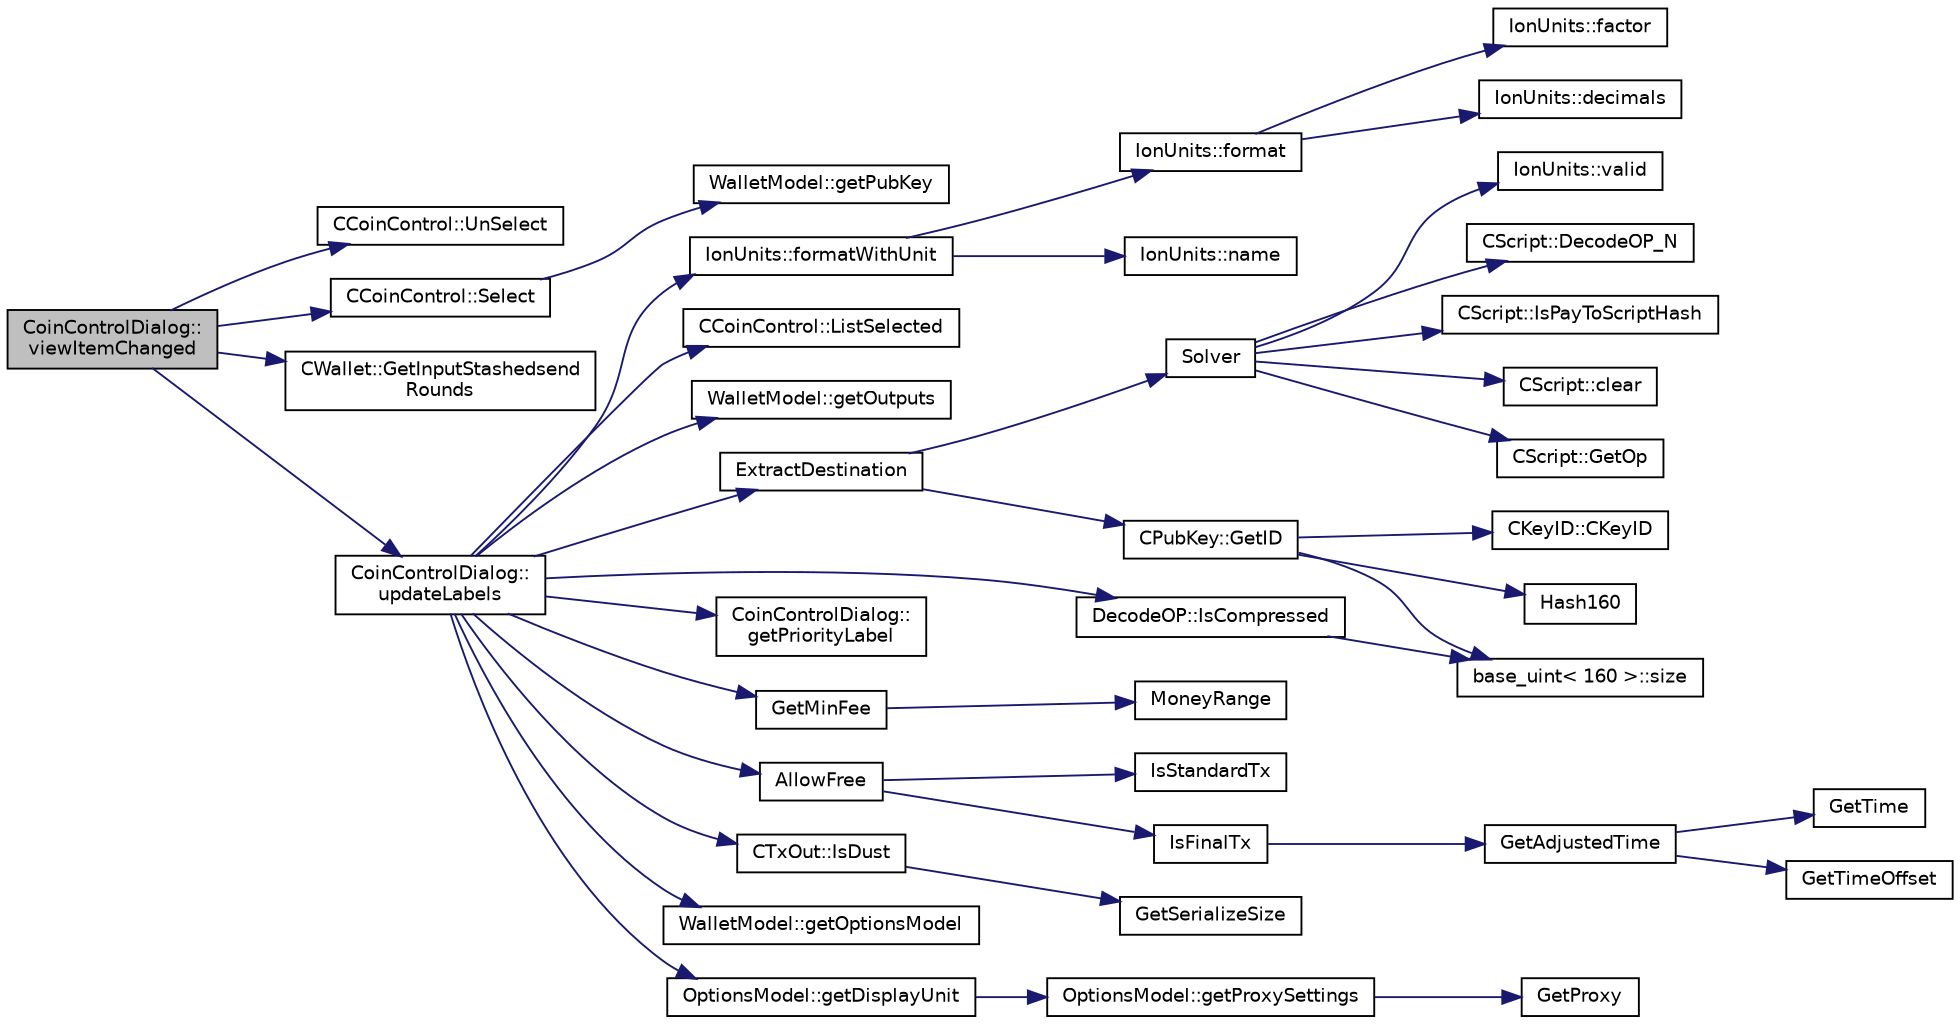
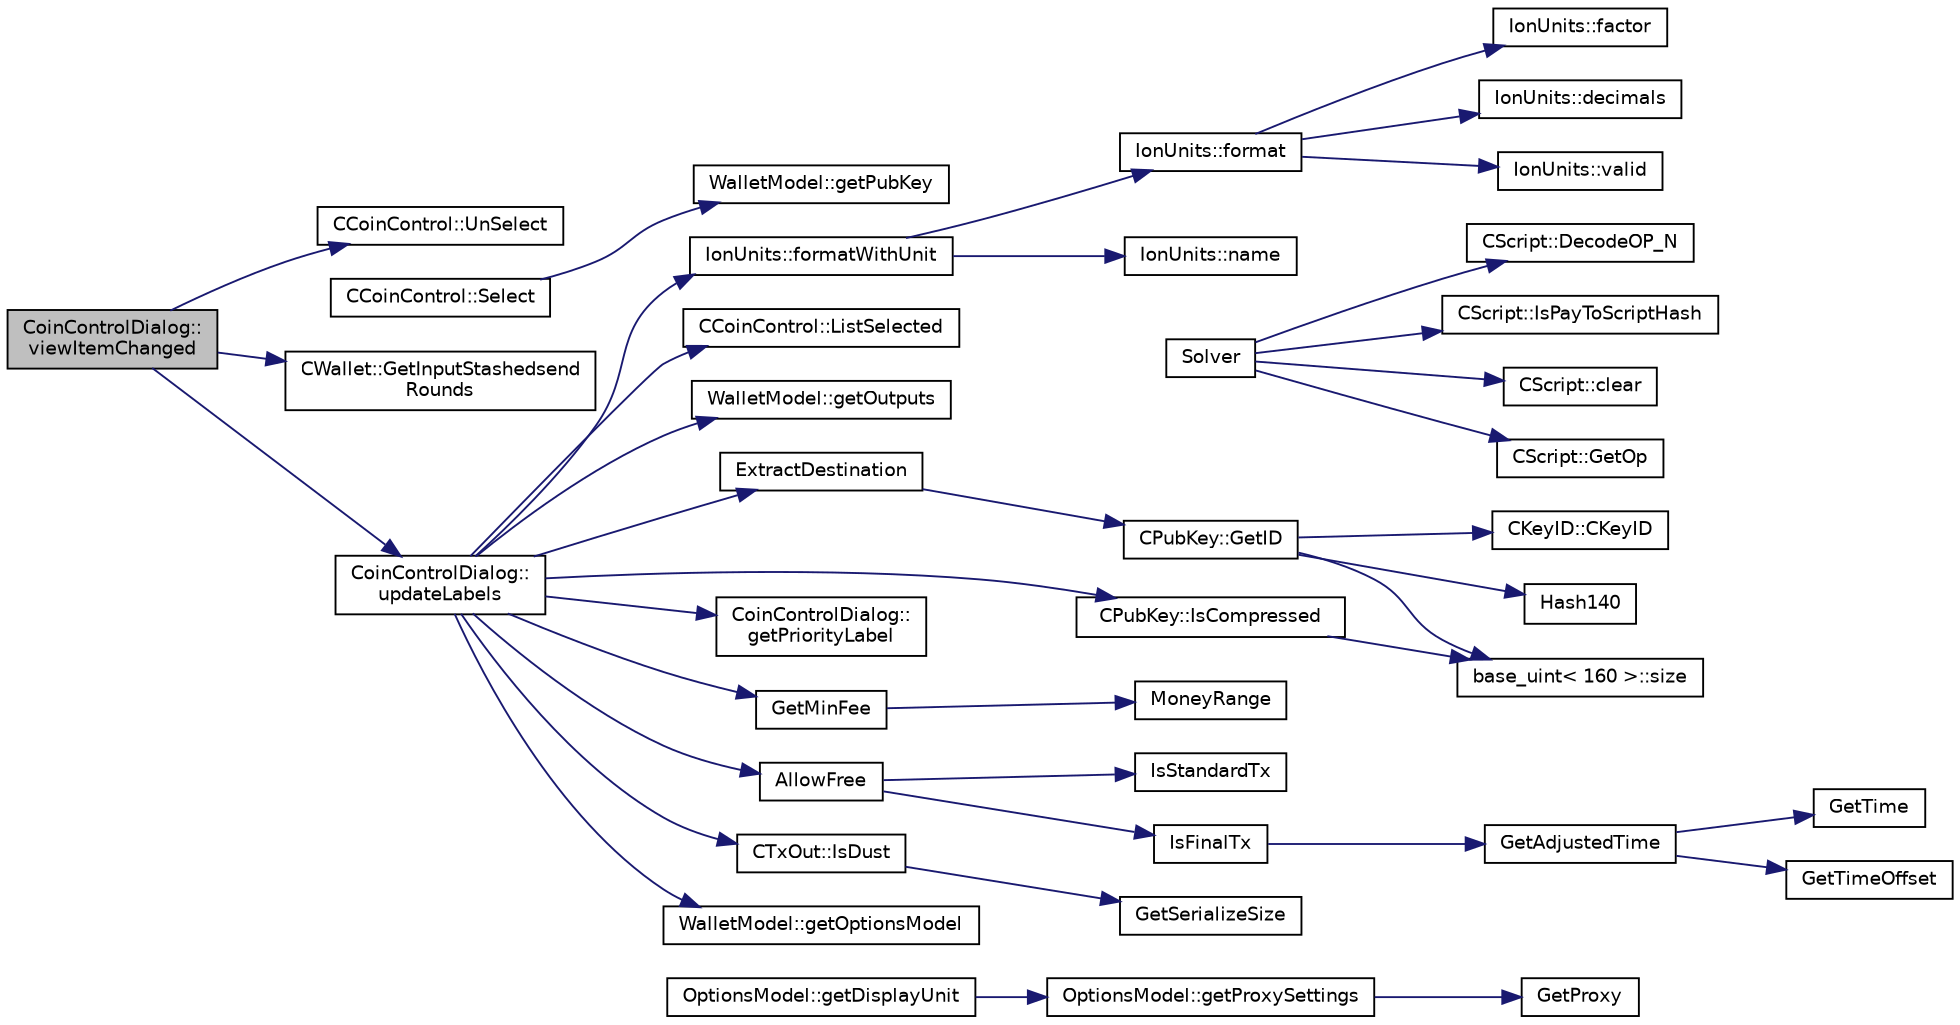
(1382, 285) -> (1391, 161)
(265, 320) -> none
(1029, 421) -> none
(1580, 604) -> (1580, 604)
(1211, 617) -> (1211, 617)
(536, 811) -> none
